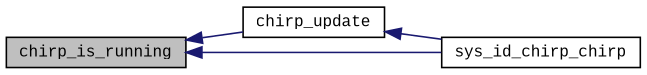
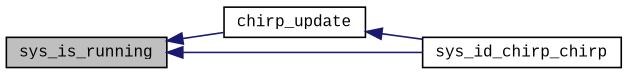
(96, 52) -> (87, 52)
